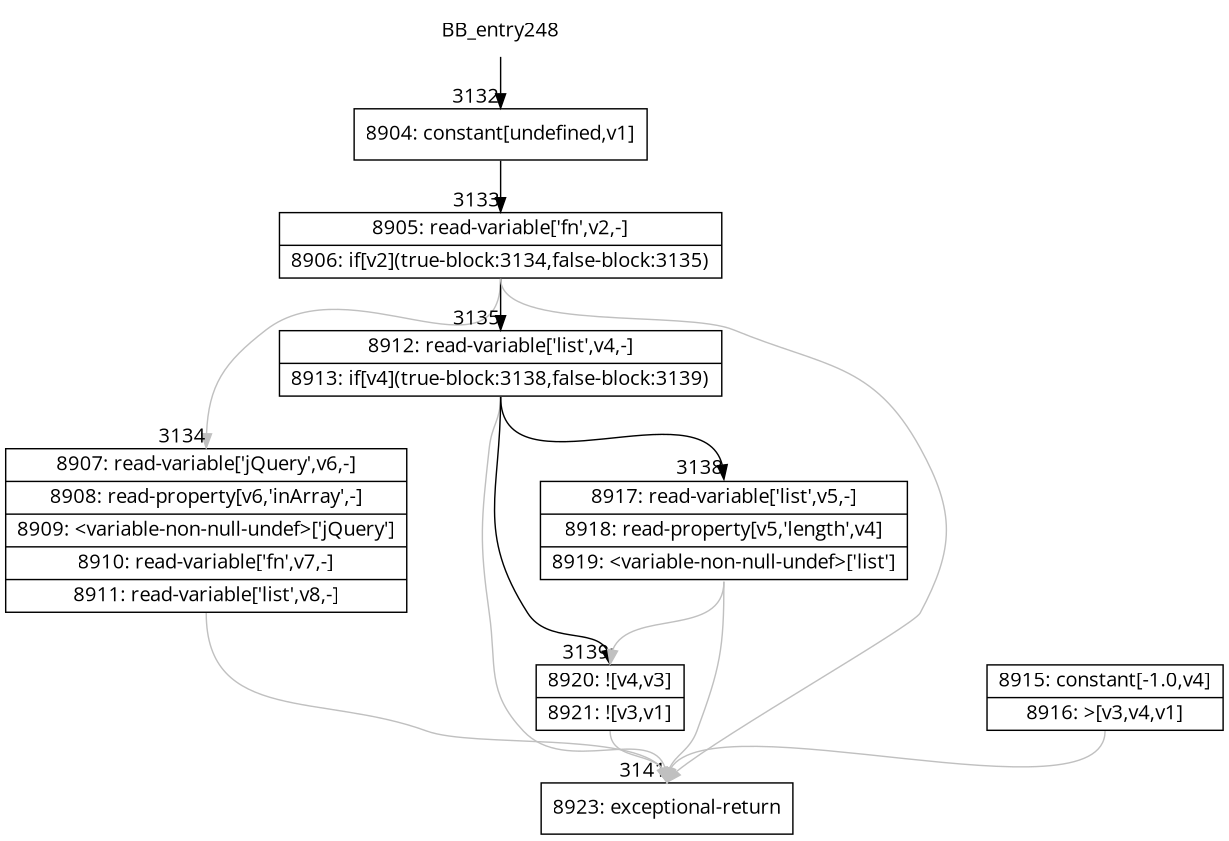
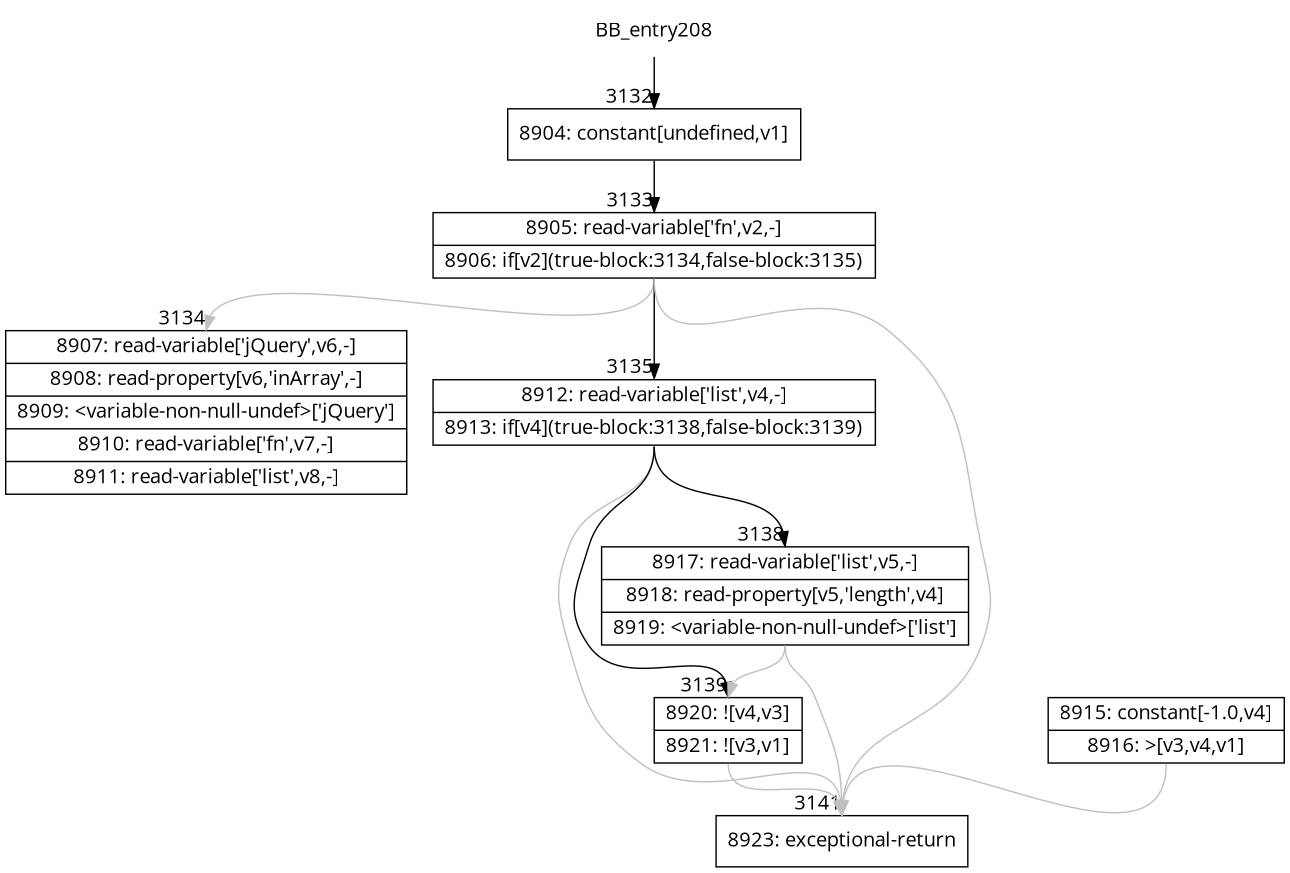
(501, 31) -> (654, 31)
(410, 726) -> none
